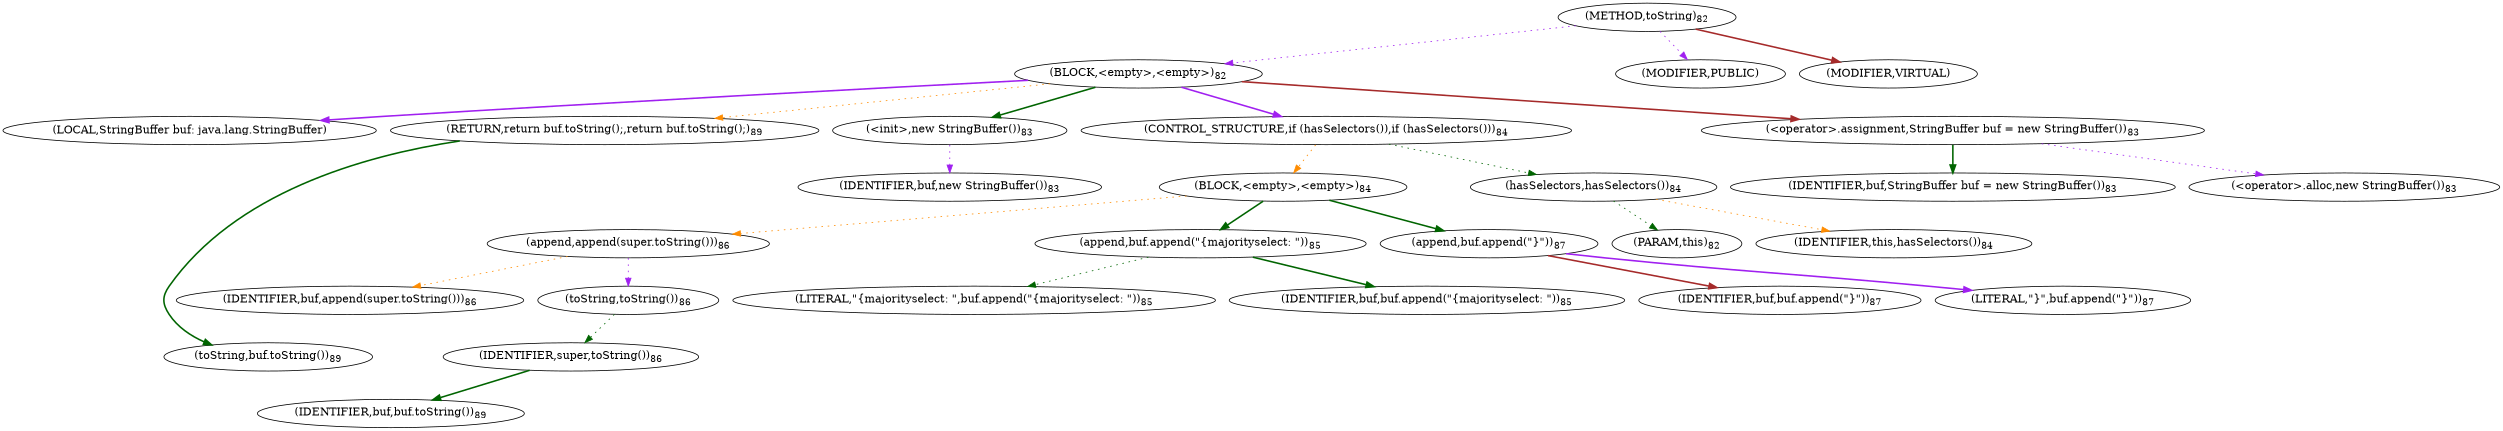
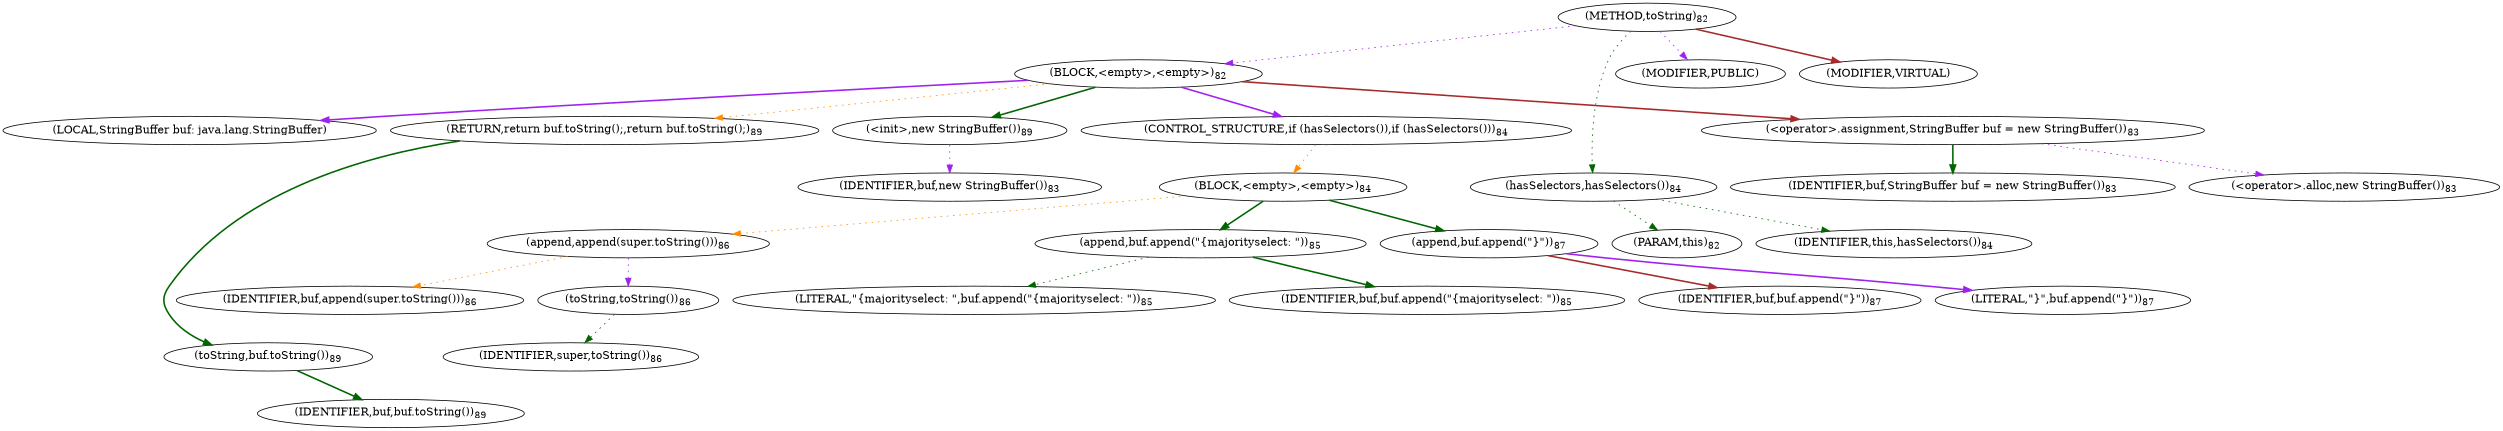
(1027, 129) -> (1027, 129)
(1459, 159) -> (1598, 93)
(1739, 215) -> (1739, 215)
(485, 384) -> (326, 383)
